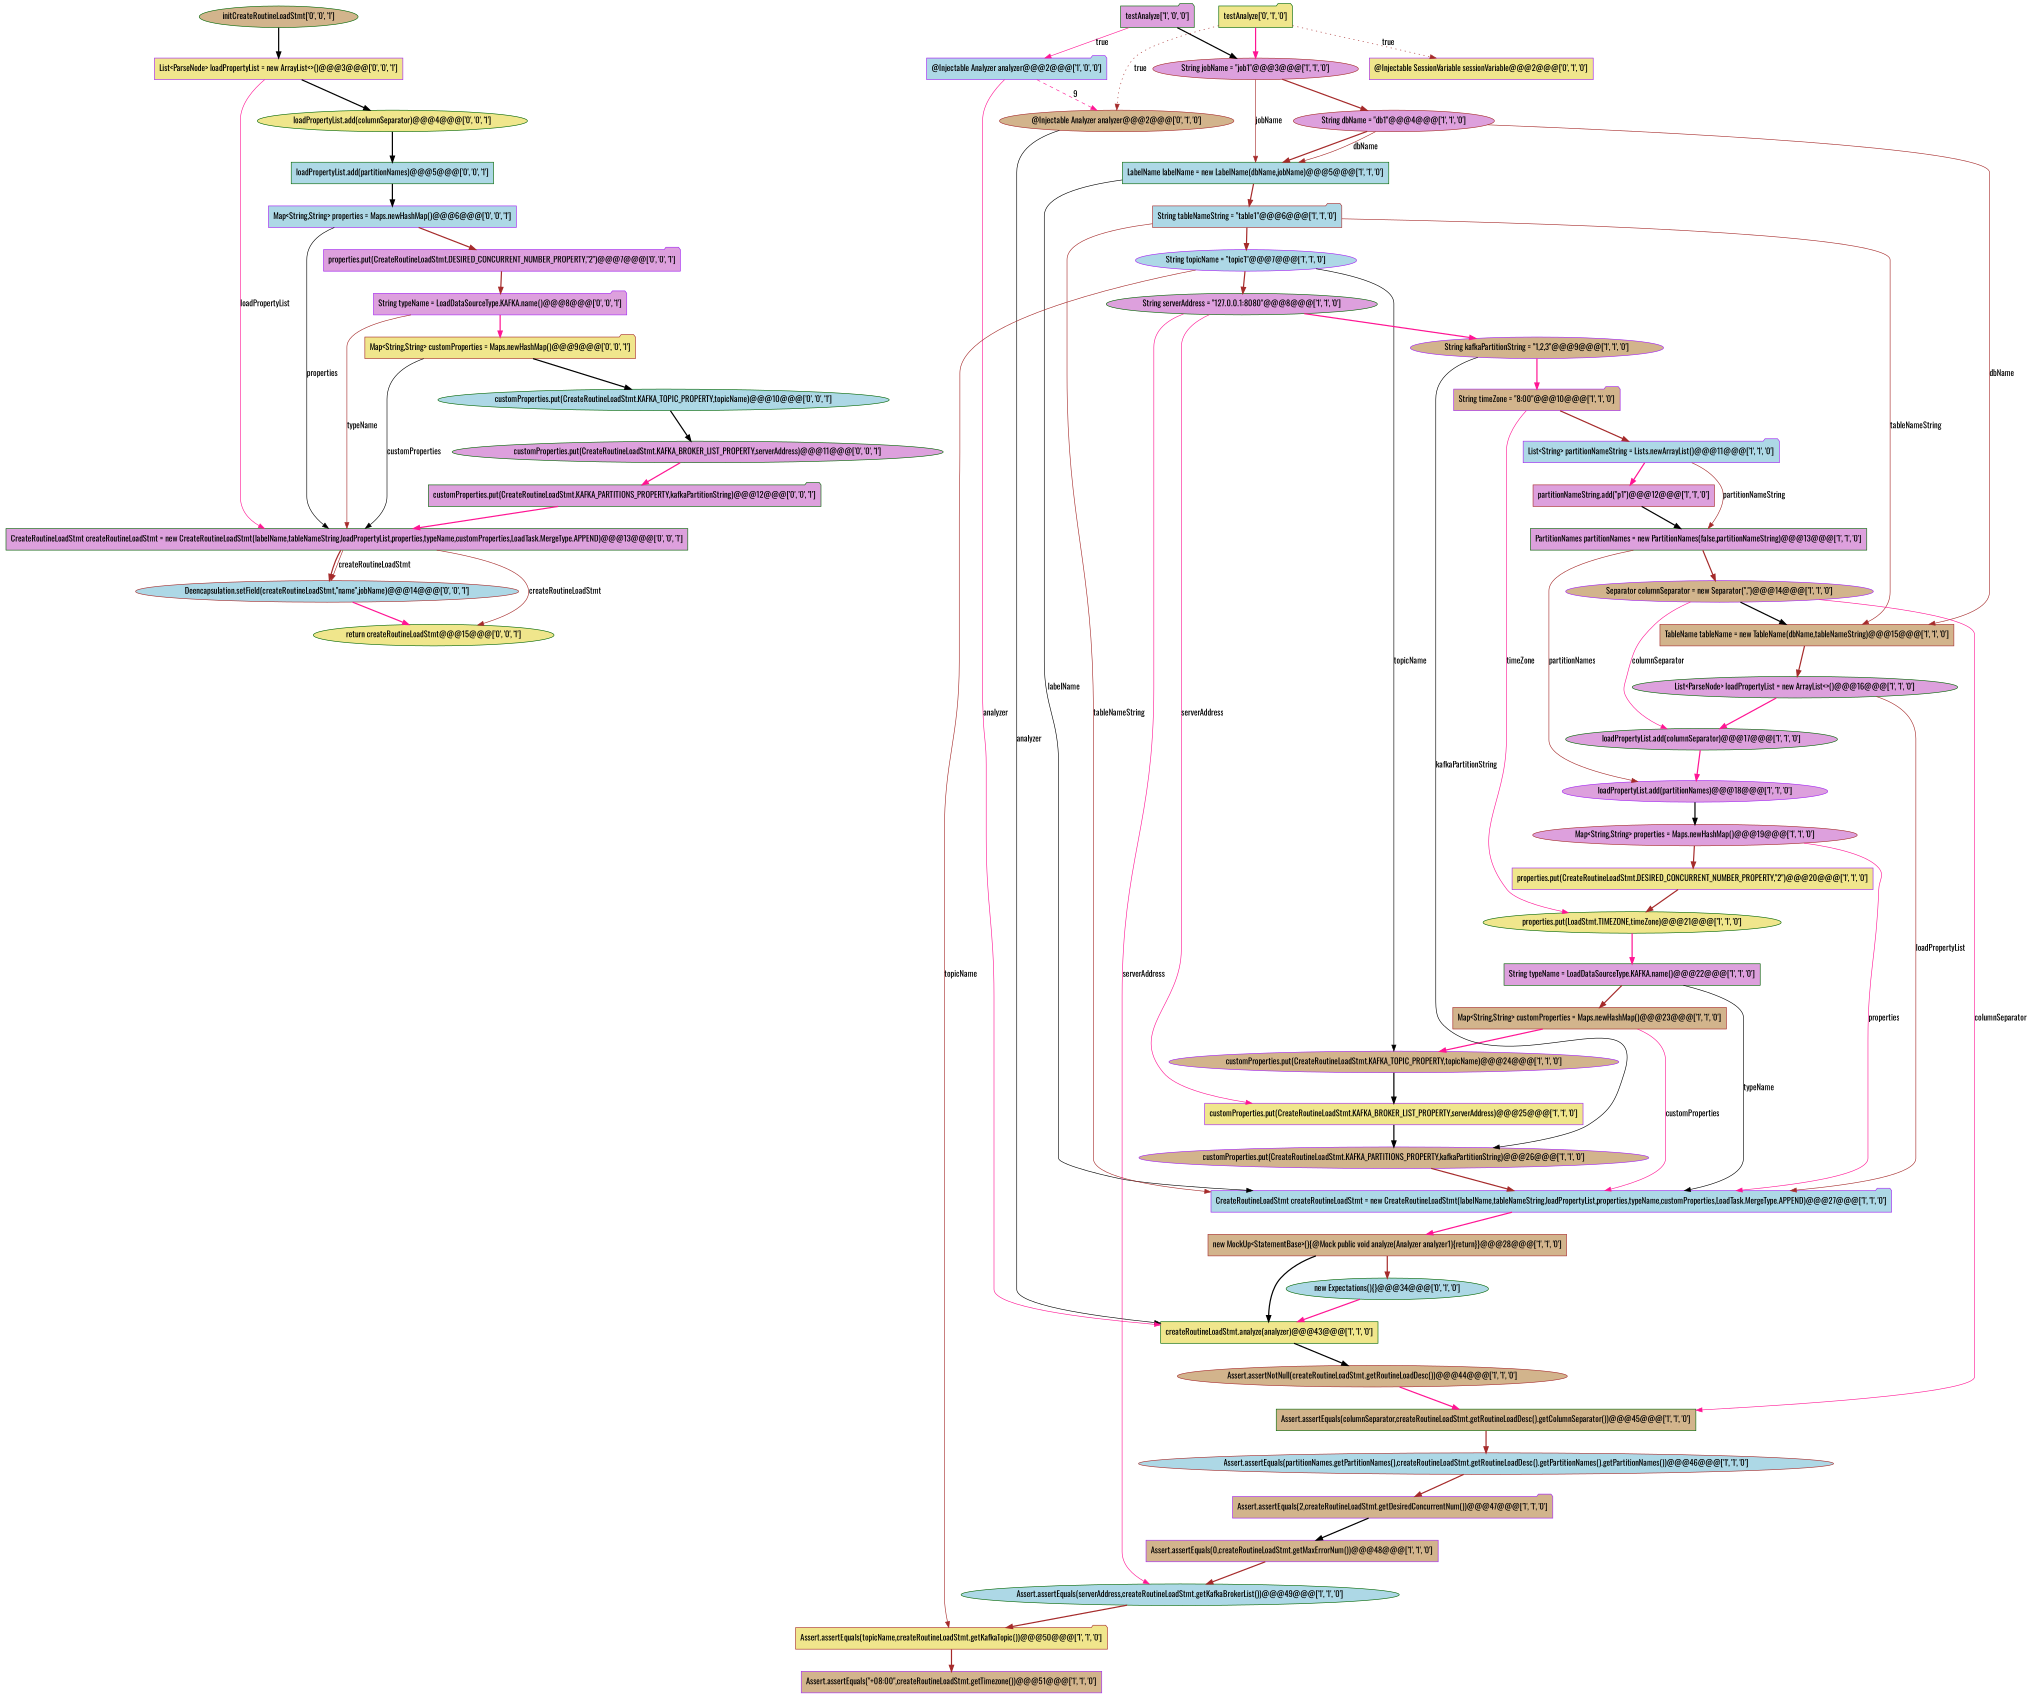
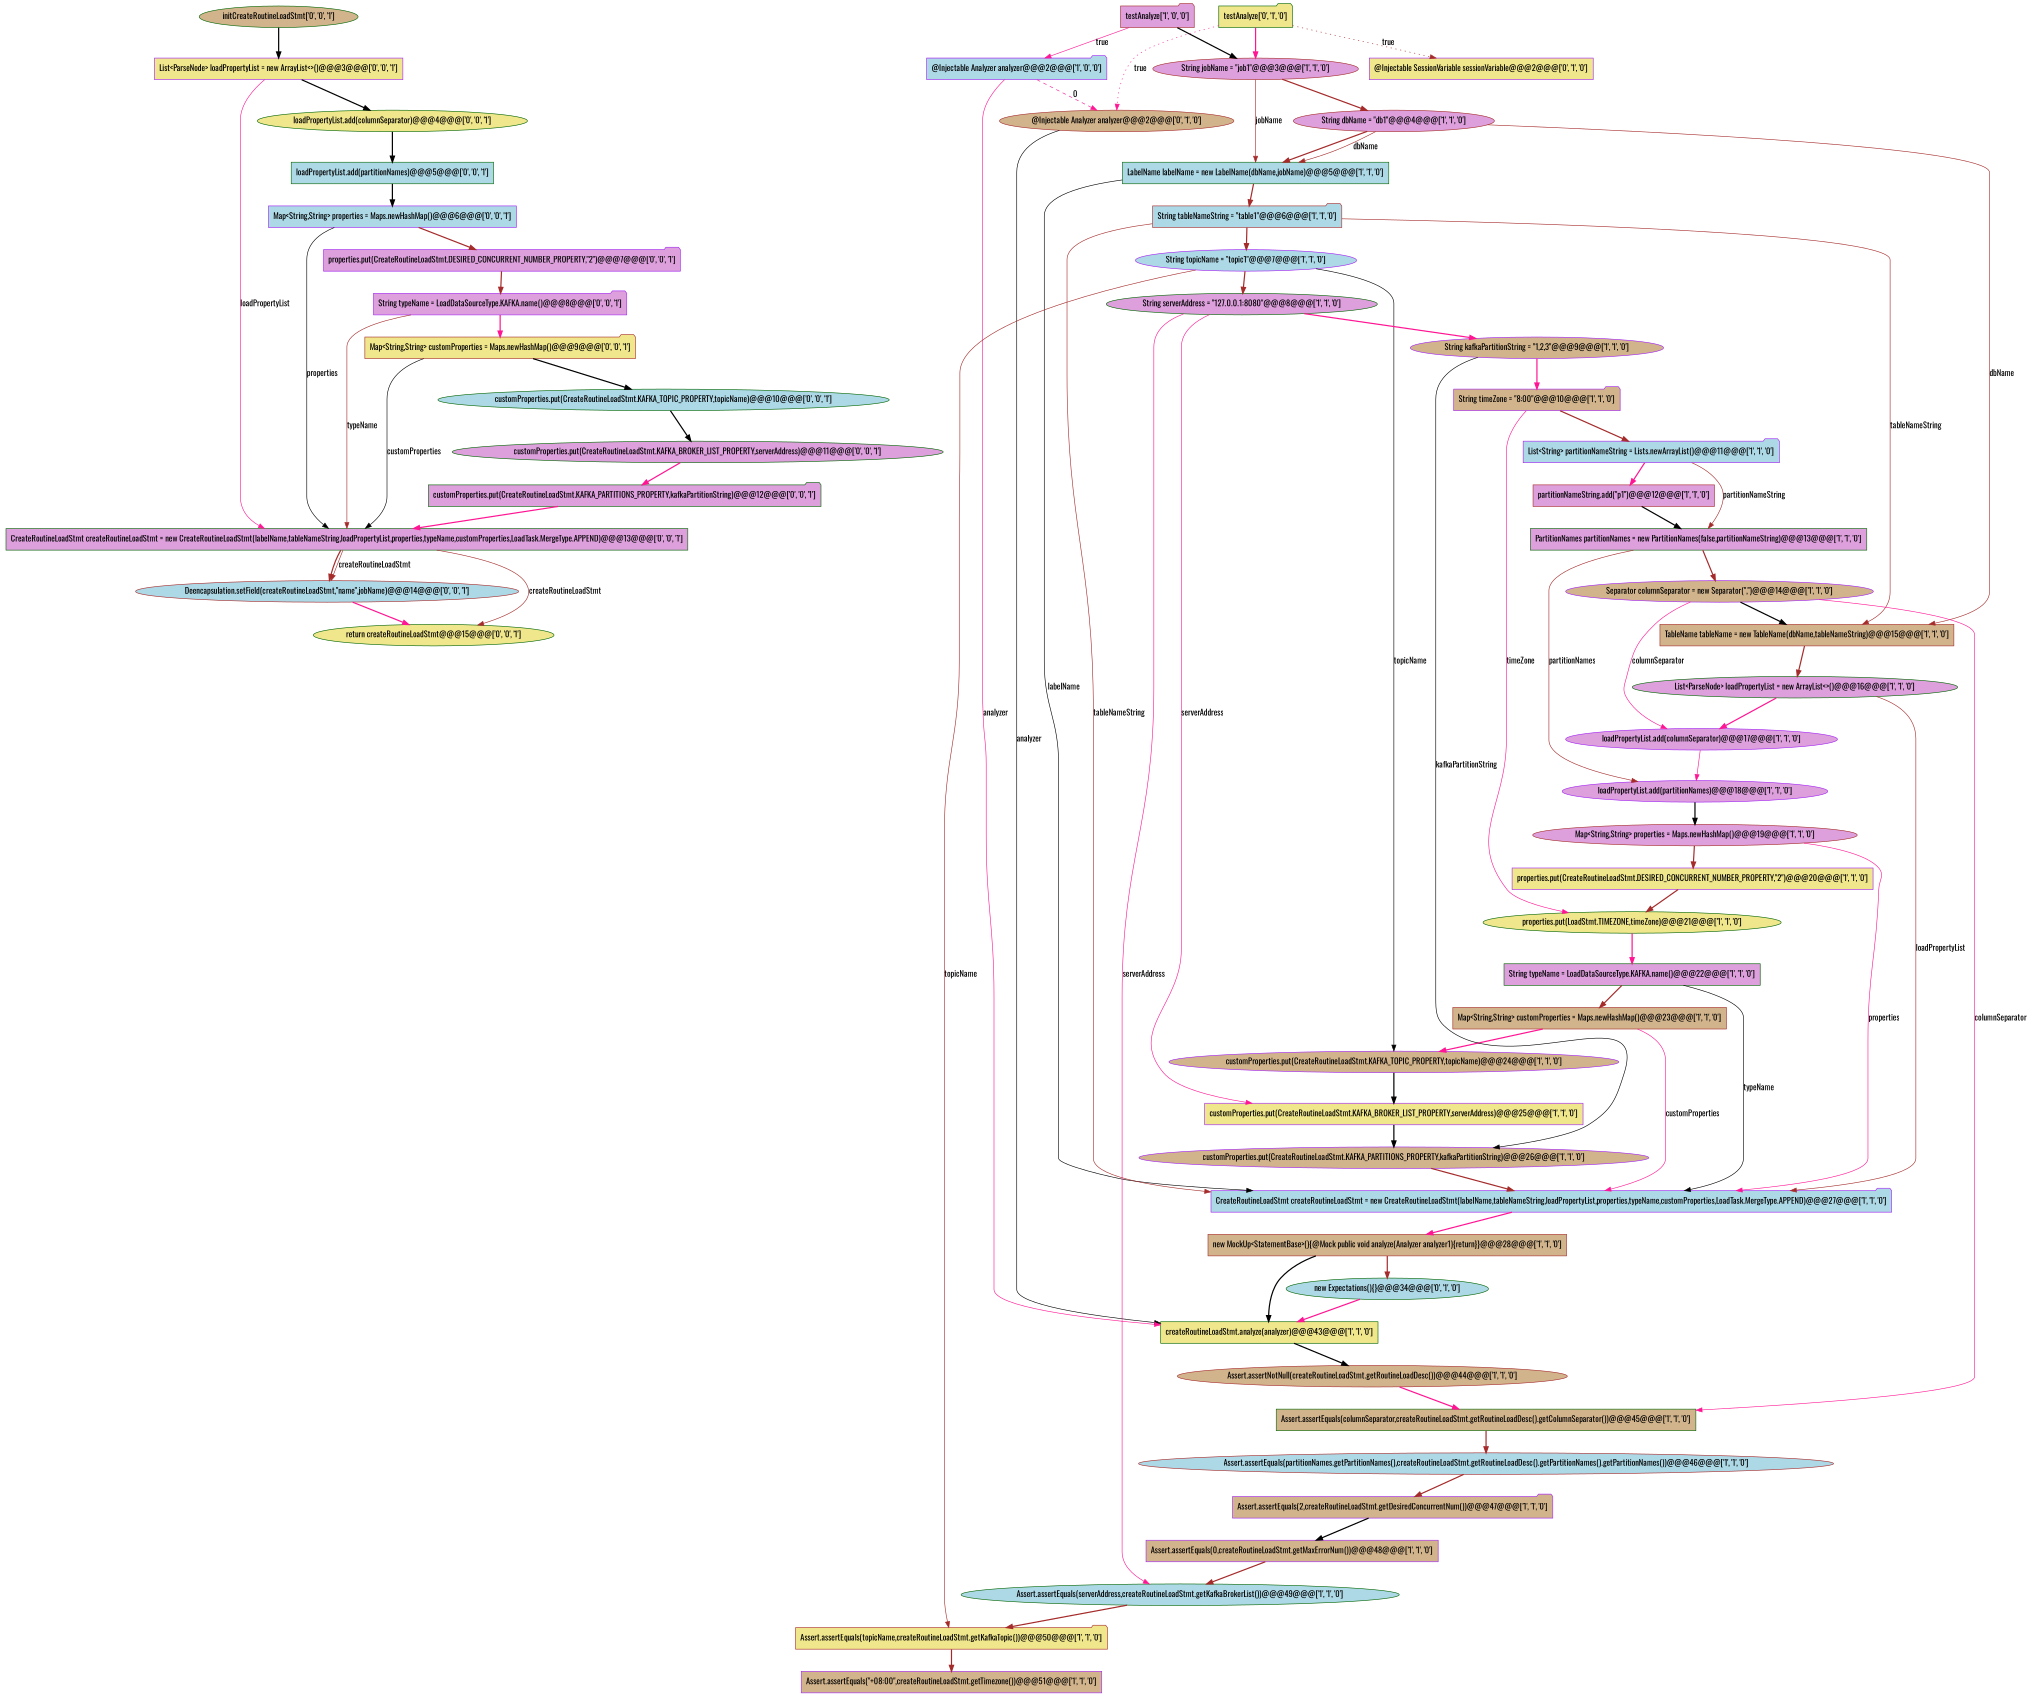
(1157, 17) -> (1157, 17)
(1152, 47) -> (1152, 47)
(1075, 95) -> (1075, 95)
(1702, 739) -> (1702, 739)
(1699, 762) -> (1699, 762)
